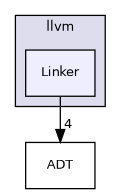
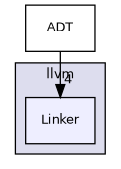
(60, 115) -> (60, 71)
